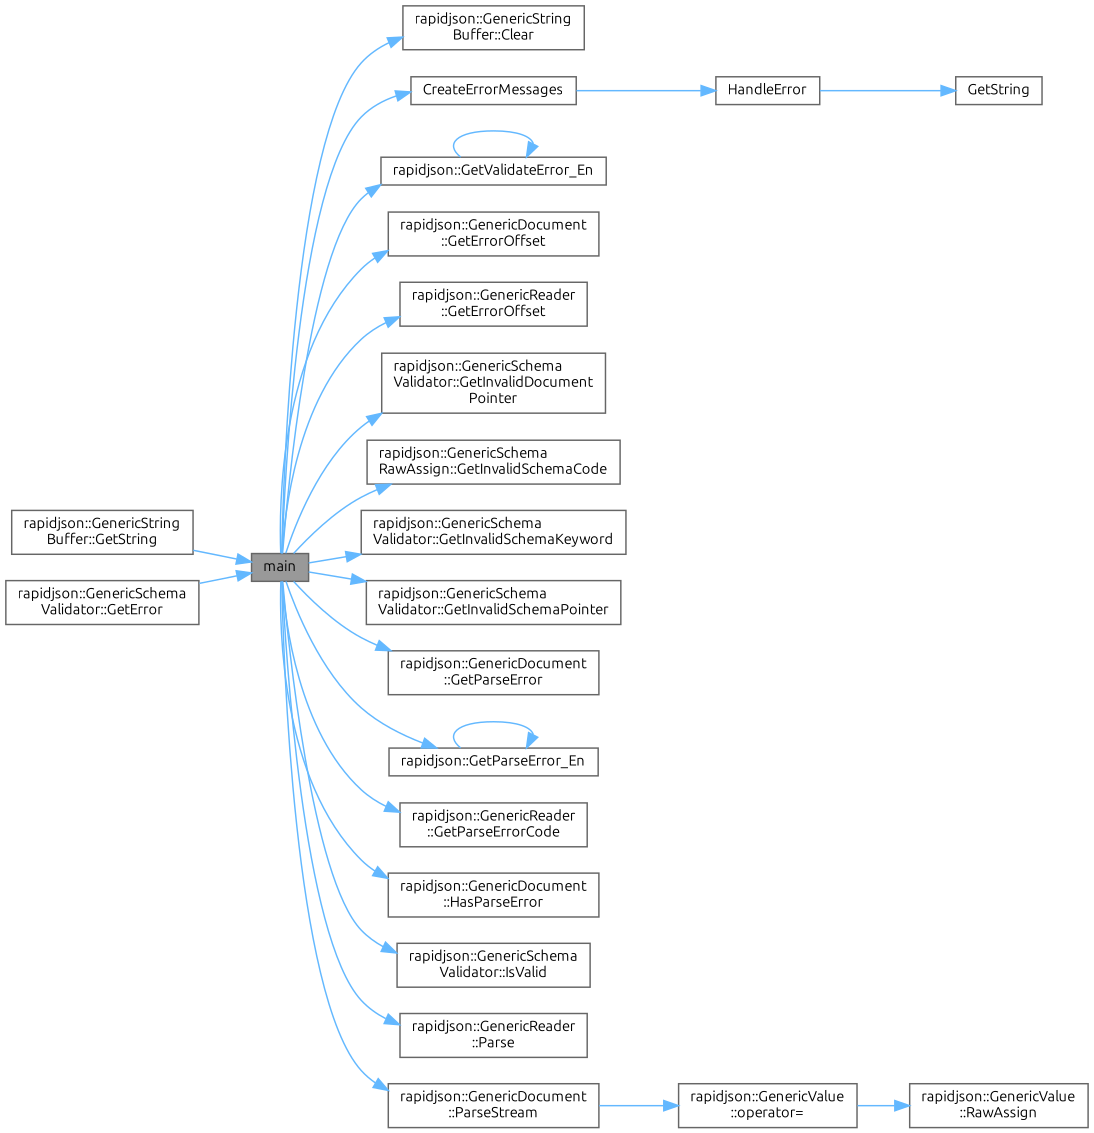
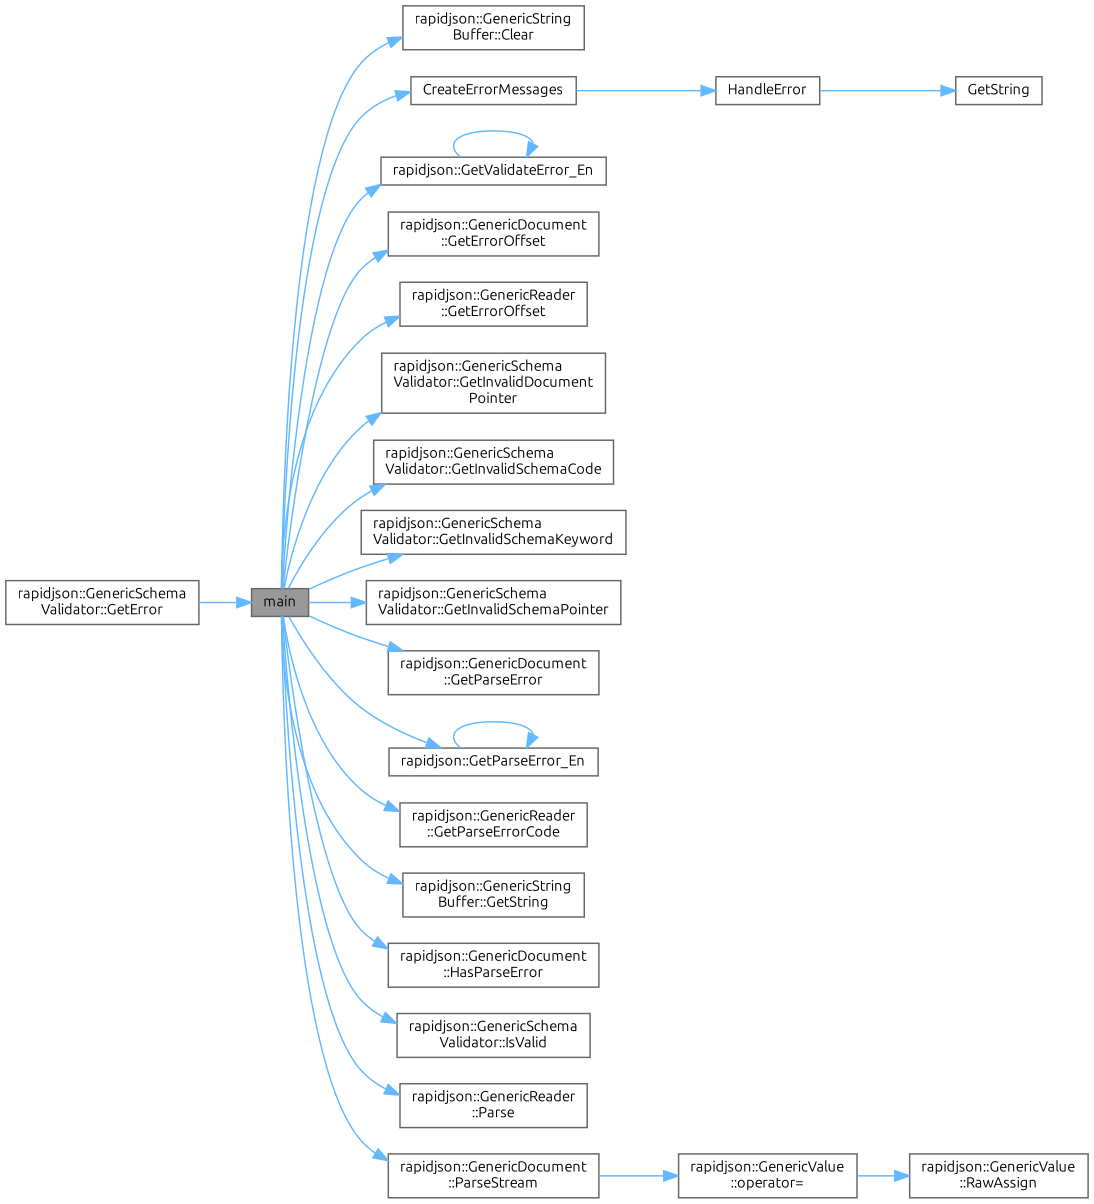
(494, 462) -> (494, 462)
(215, 555) -> (325, 809)
